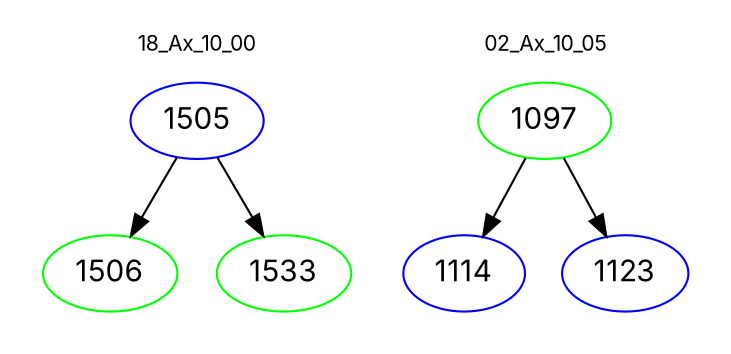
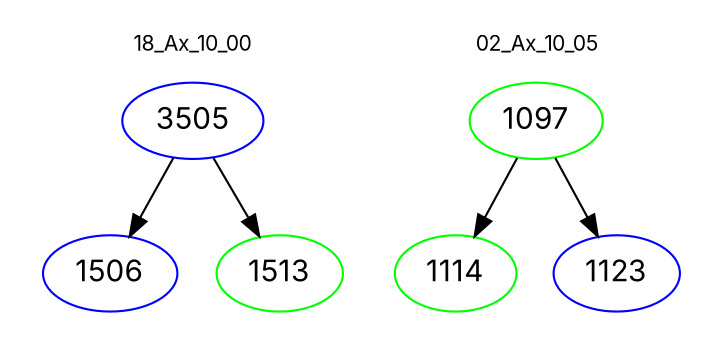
(197, 121) -> (193, 121)
(110, 273) -> (110, 273)
(284, 273) -> (280, 273)
(464, 273) -> (456, 273)
